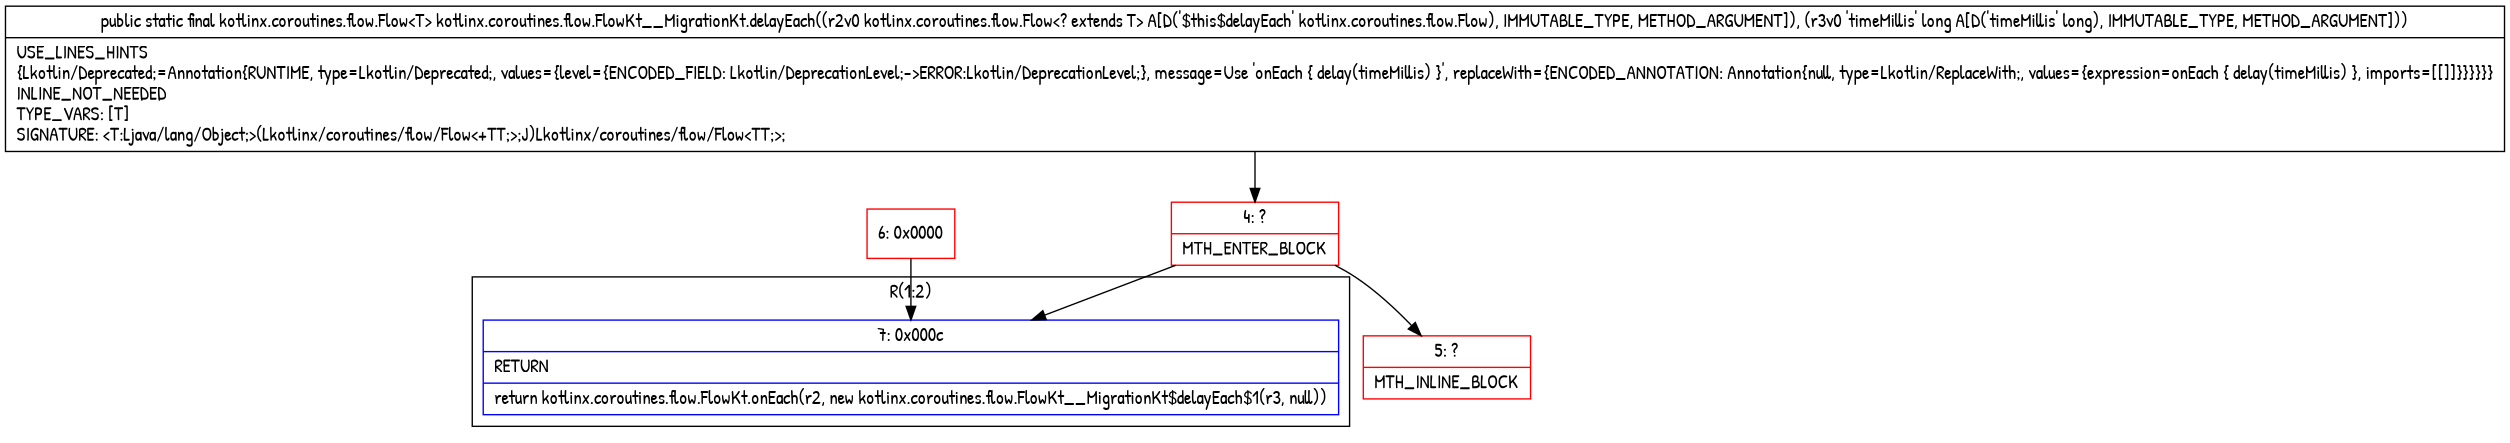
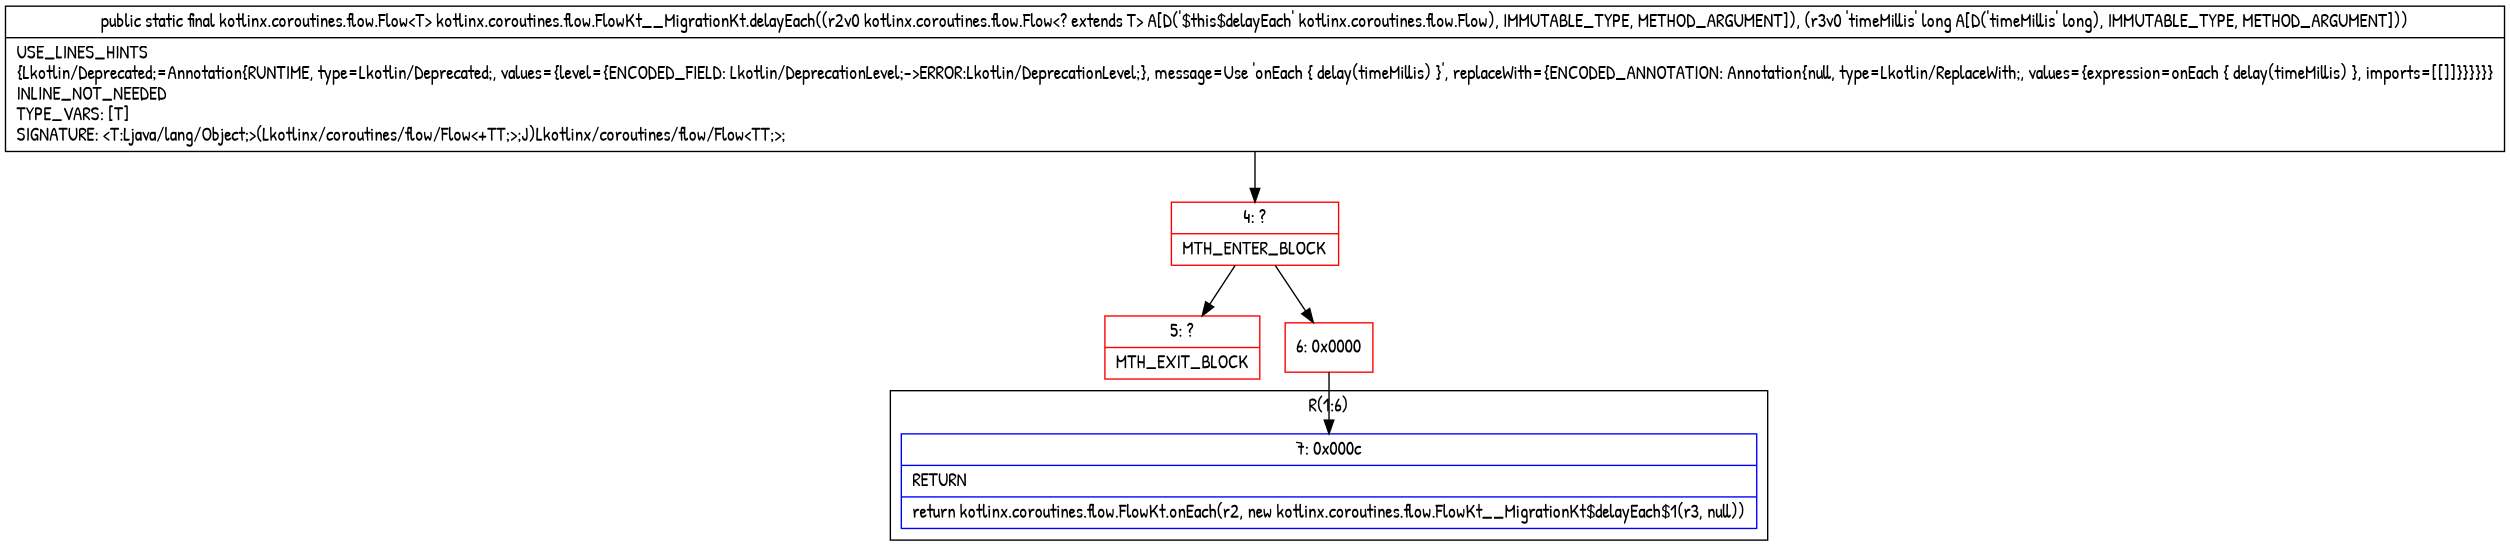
(1110, 290) -> (1290, 288)
(911, 293) -> (1329, 406)
(1447, 382) -> (1182, 363)
